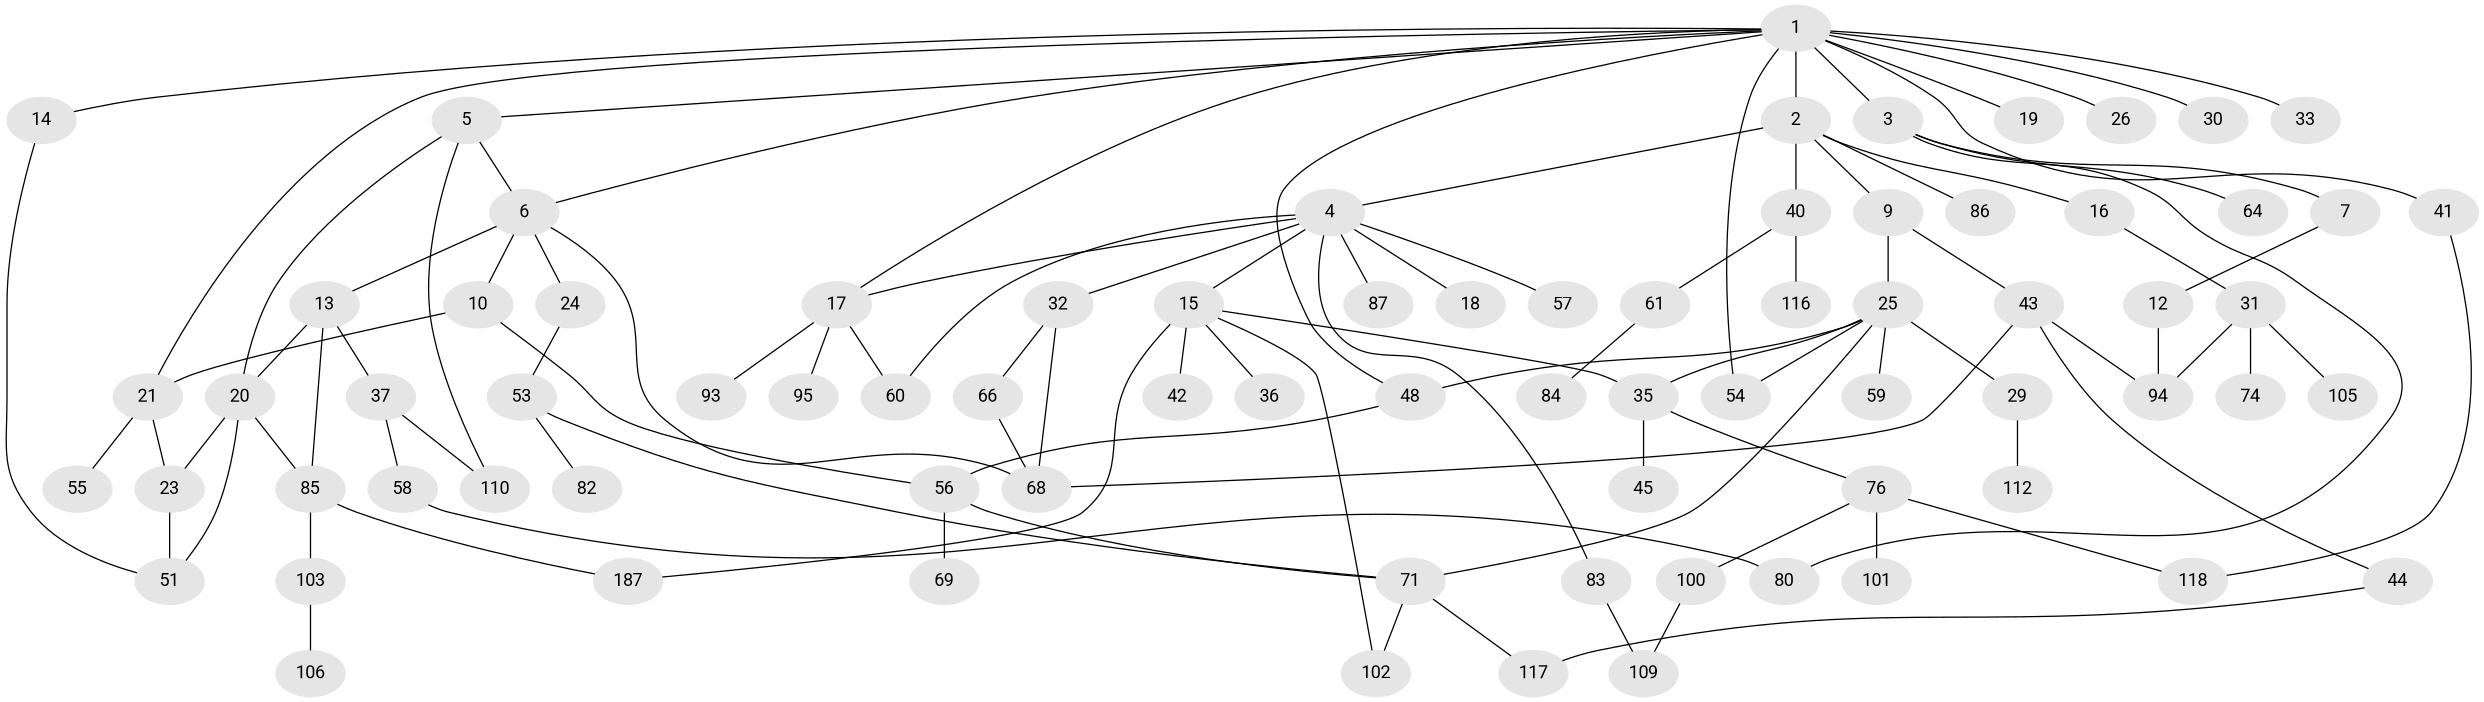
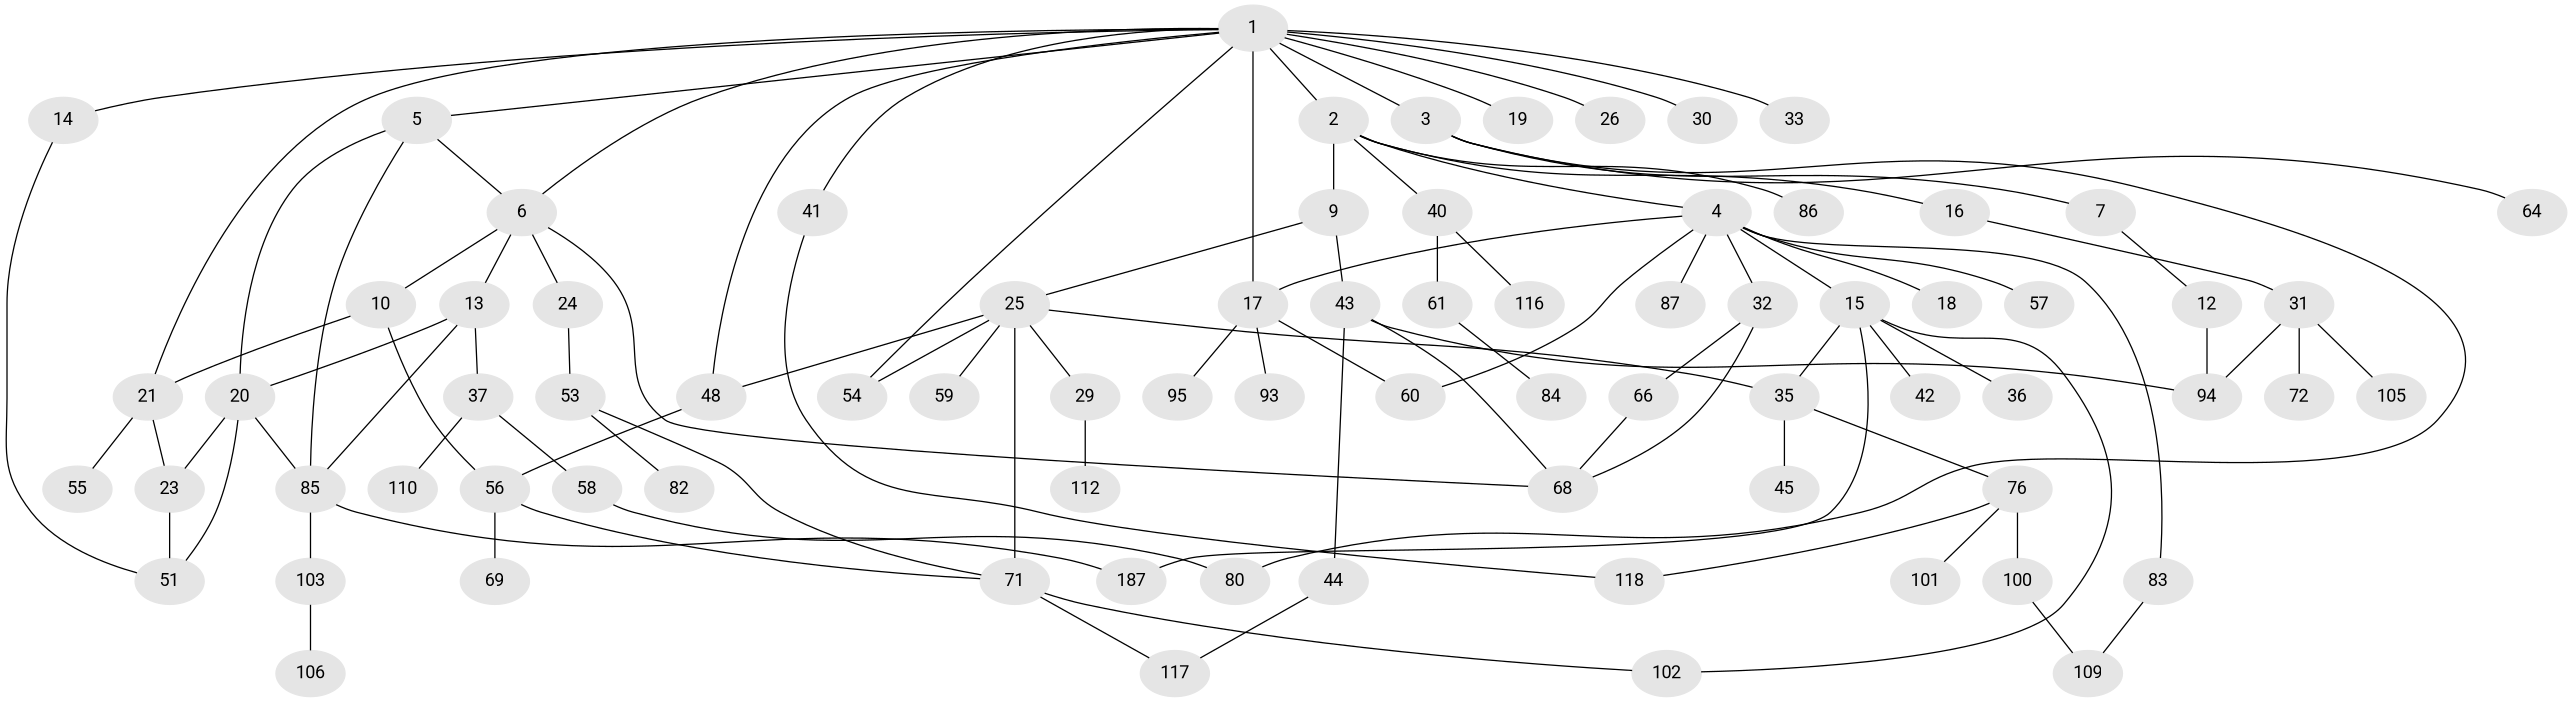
(430, 308) -> (331, 296)
(2251, 397) -> (2299, 397)
